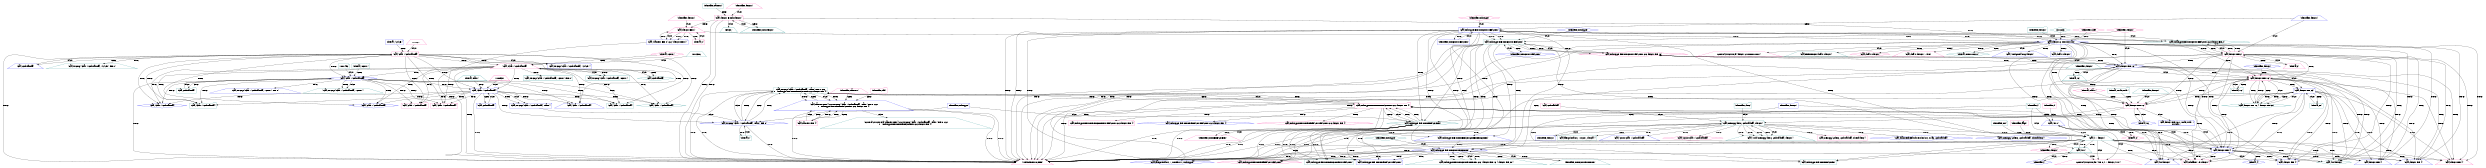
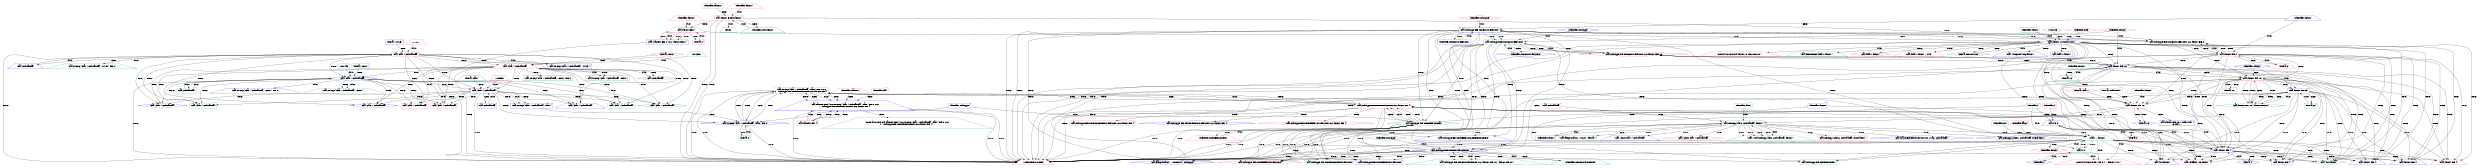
(2197, 42) -> (2177, 42)
